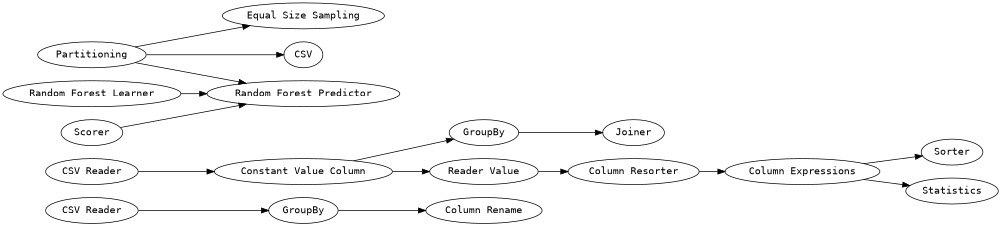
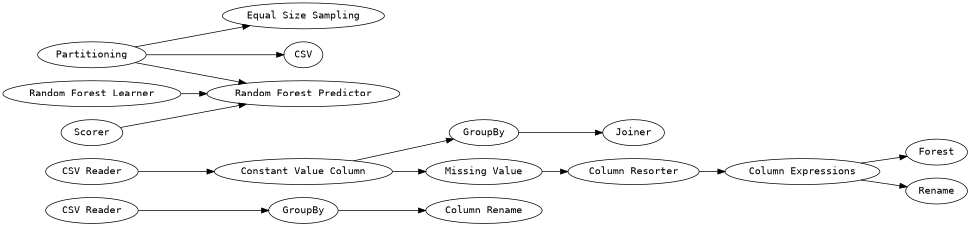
(952, 152) -> (937, 152)
(484, 172) -> (484, 172)
(952, 191) -> (937, 191)
